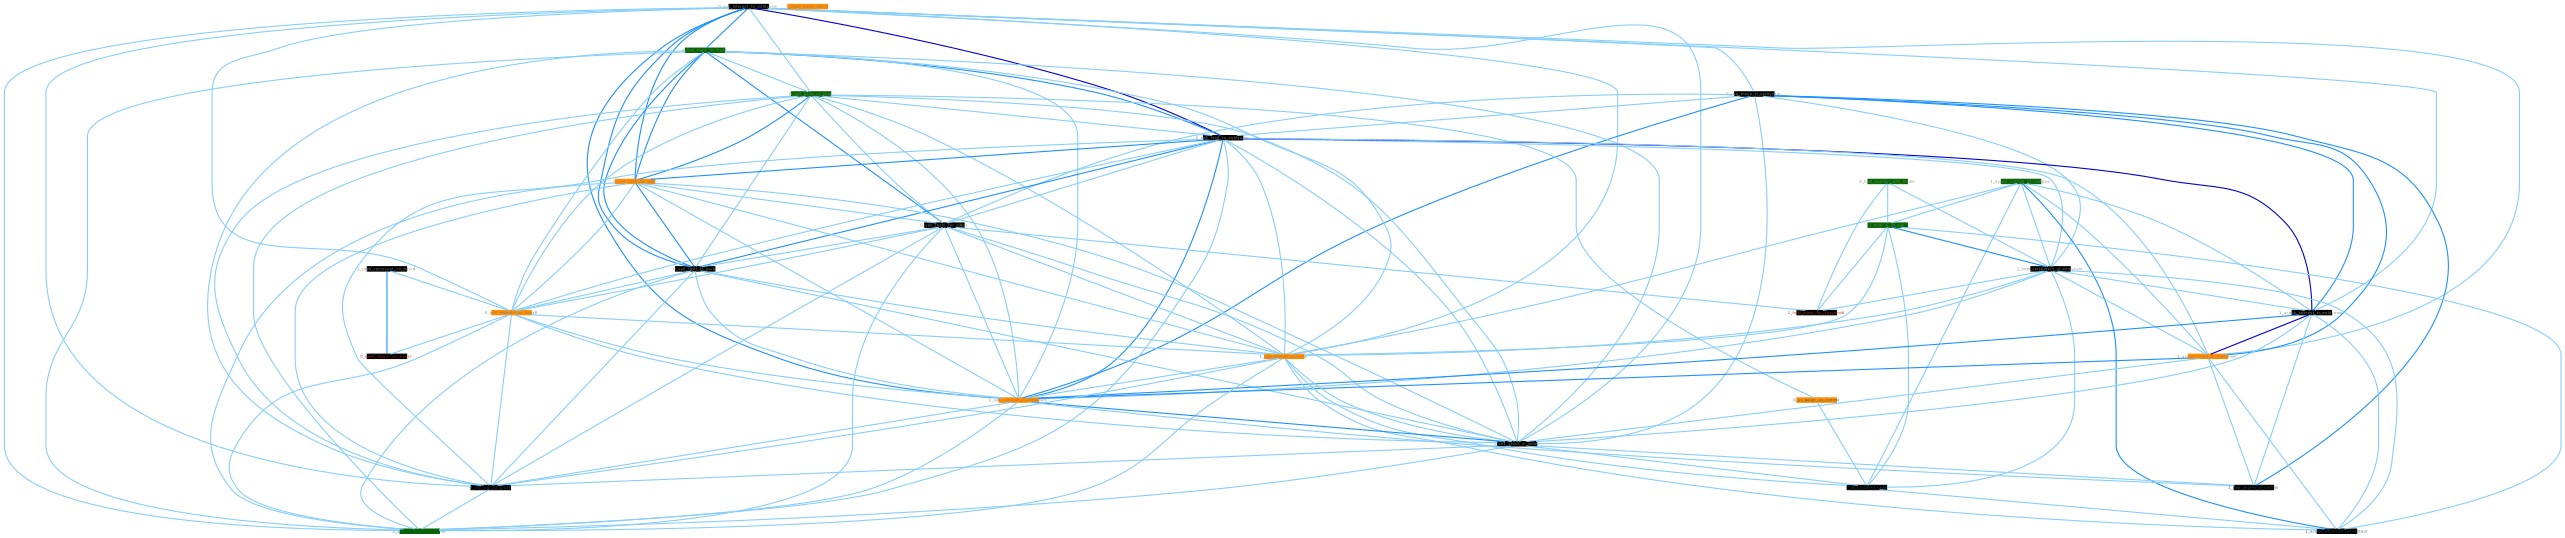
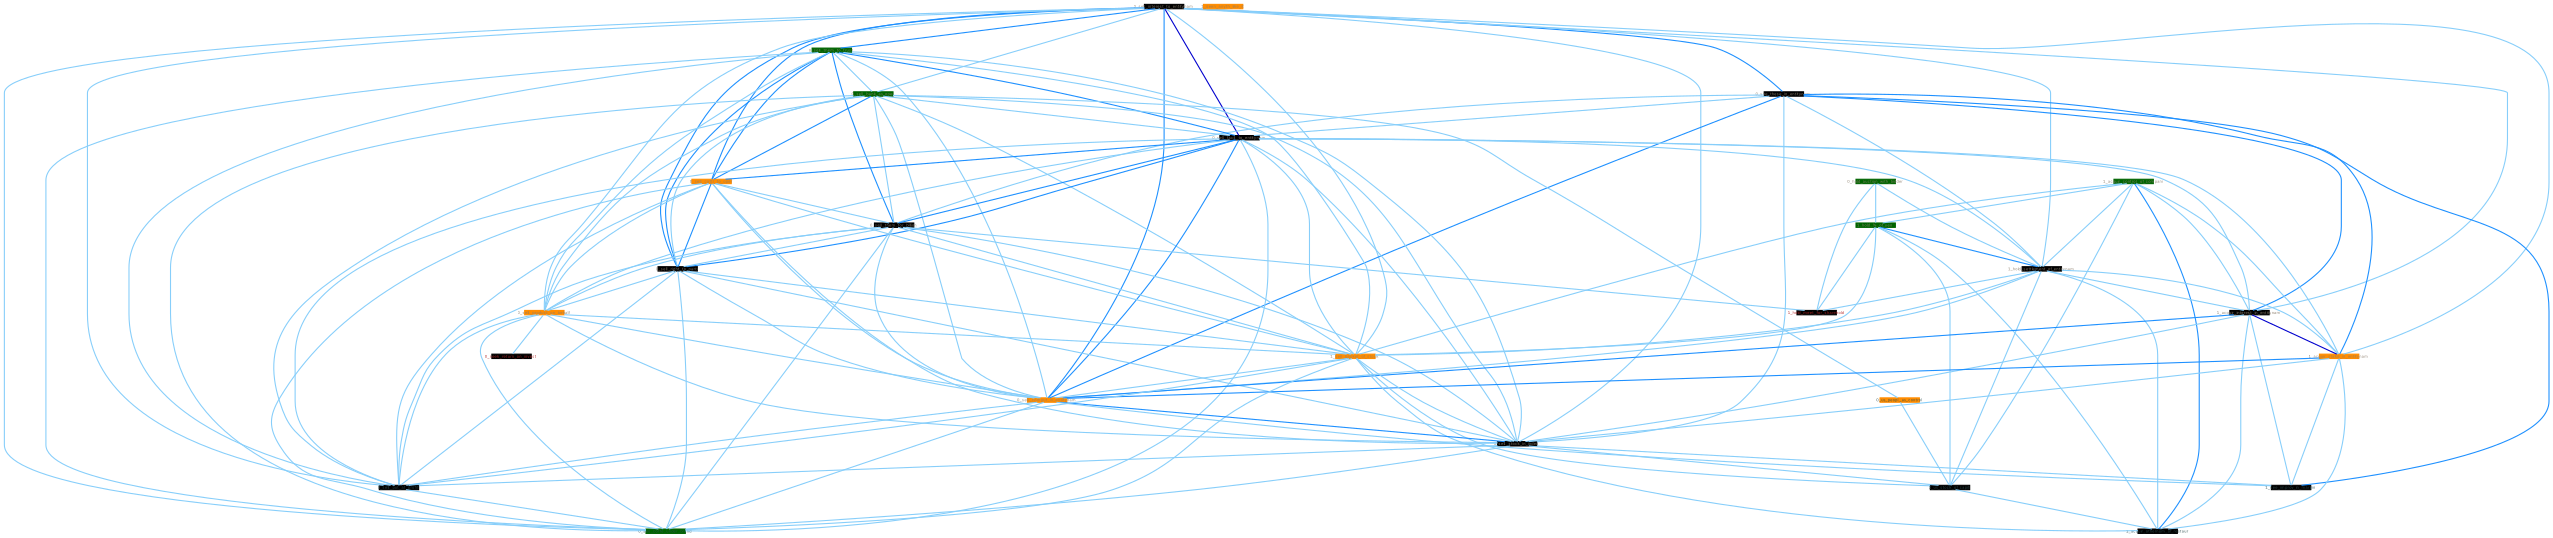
(1272, 28) -> (1490, 25)
none -> (1838, 51)
(2075, 168) -> (1795, 147)
(1090, 179) -> (1050, 186)
(387, 269) -> none
